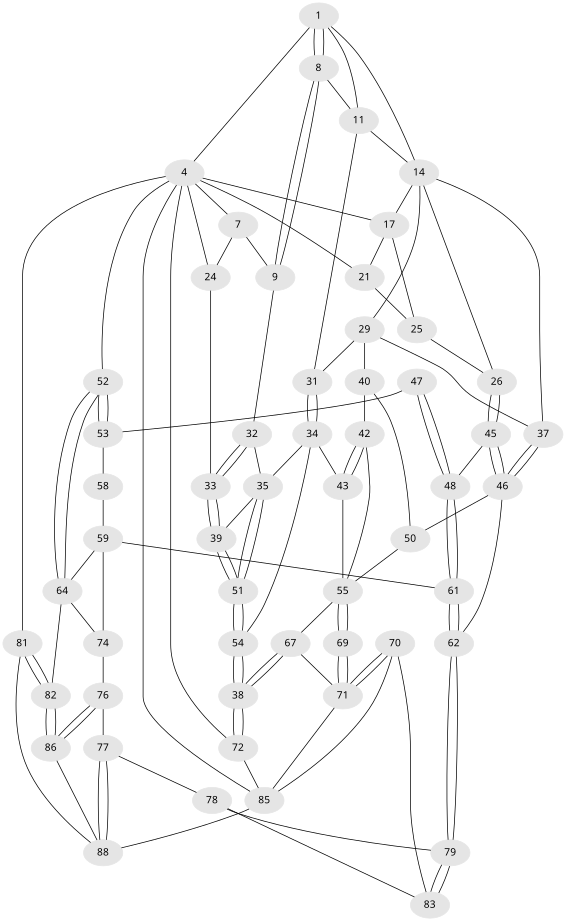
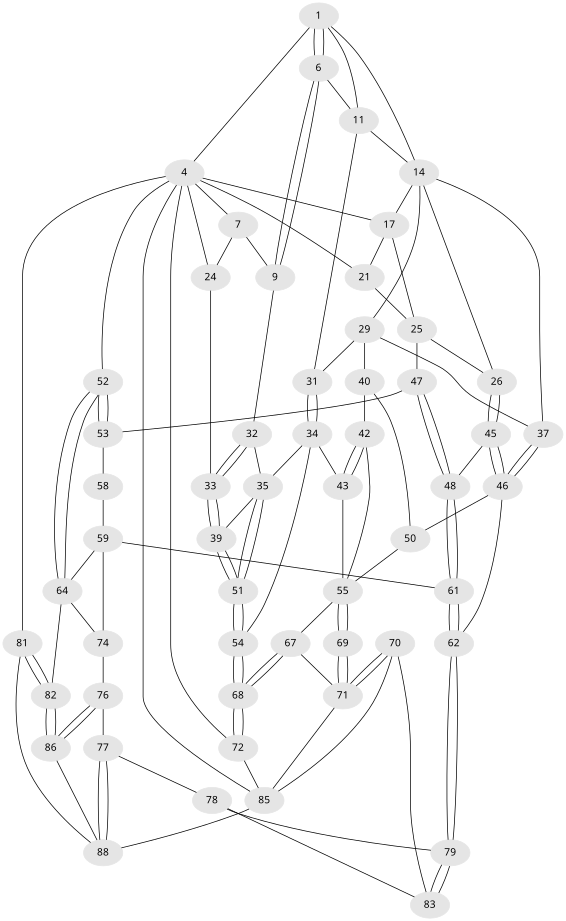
(319, 68) -> (319, 68)
none -> (417, 361)
(238, 696) -> (238, 696)
